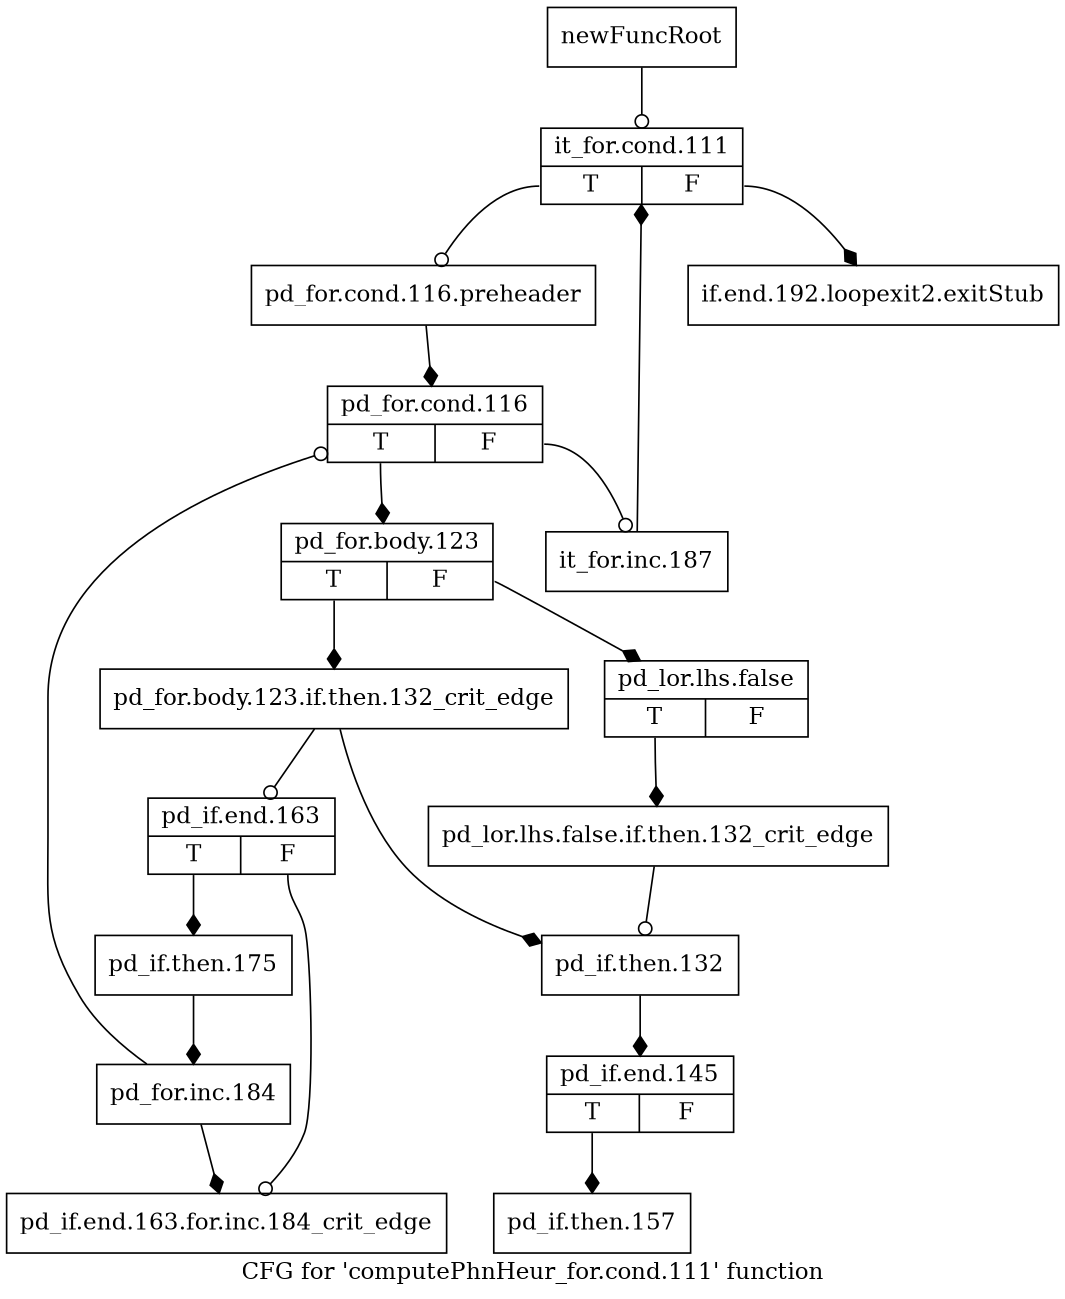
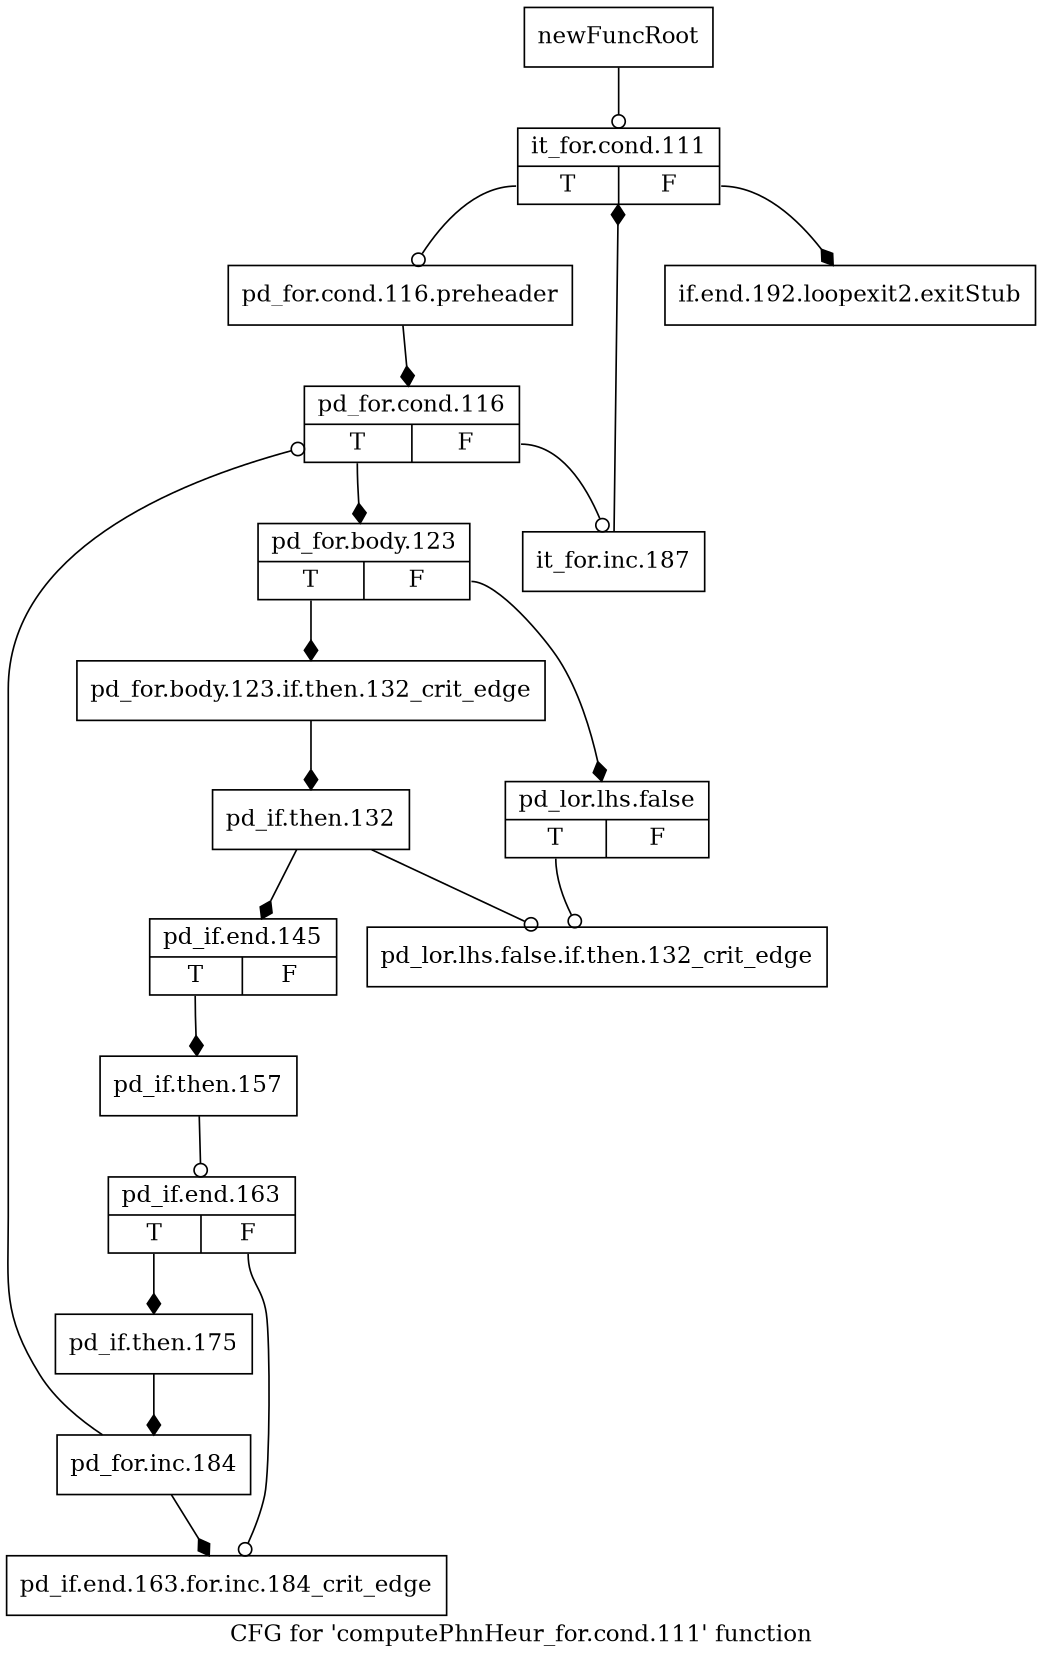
(294, 758) -> (200, 1140)
(655, 762) -> (560, 888)
(650, 894) -> (448, 886)
